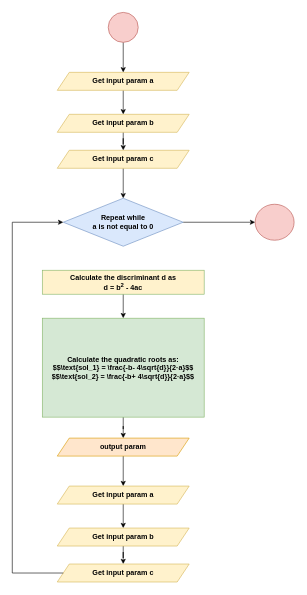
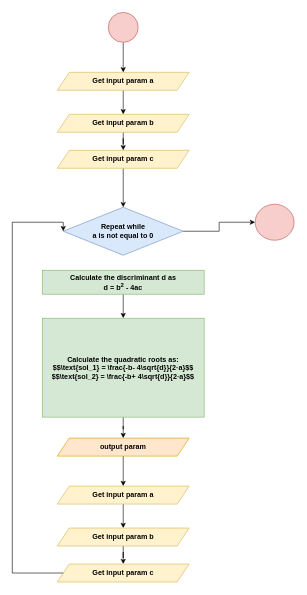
(123, 222) -> (123, 231)
(123, 282) -> (123, 282)
